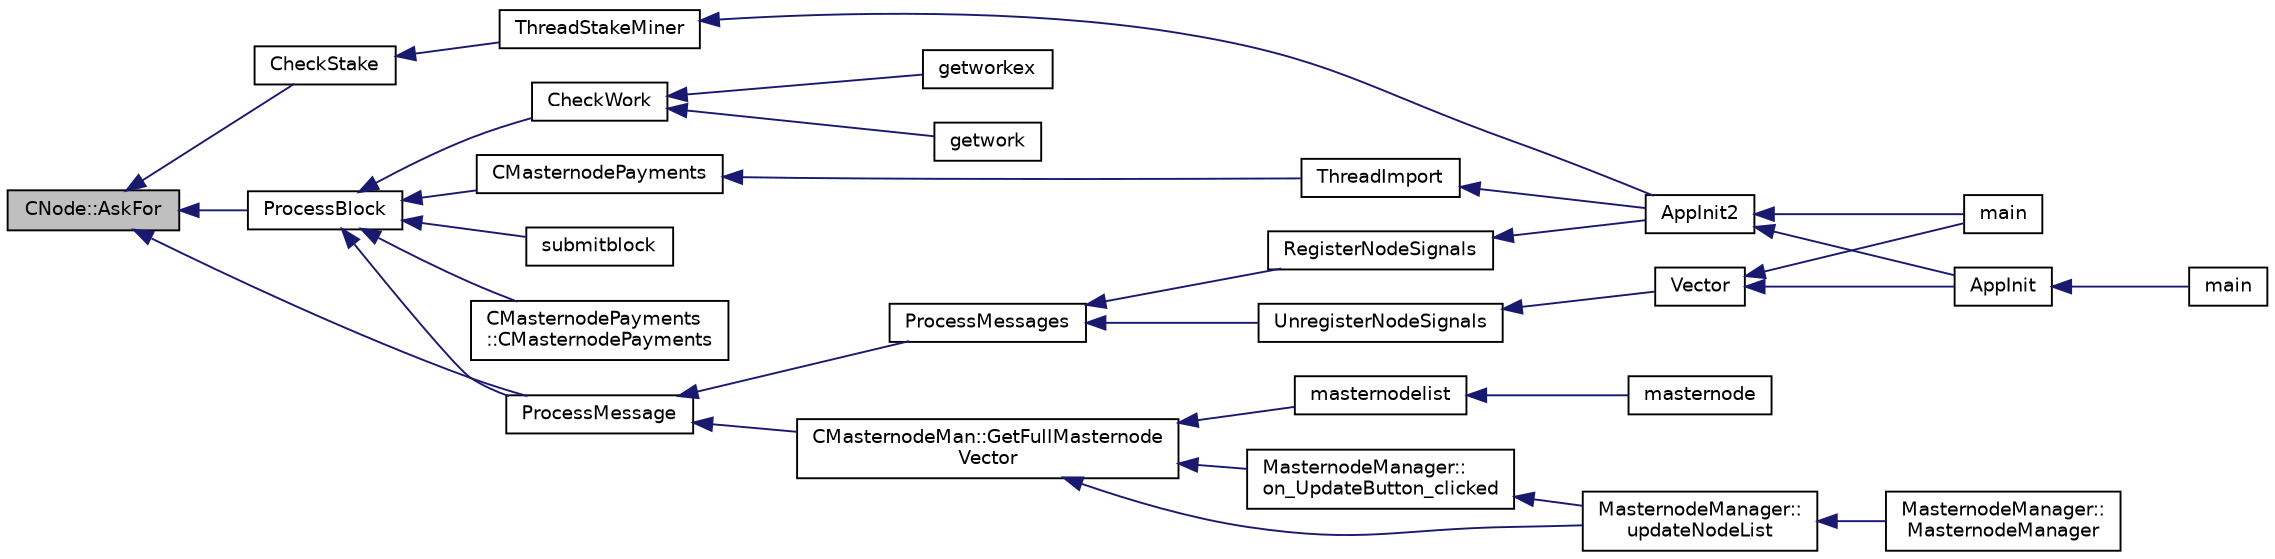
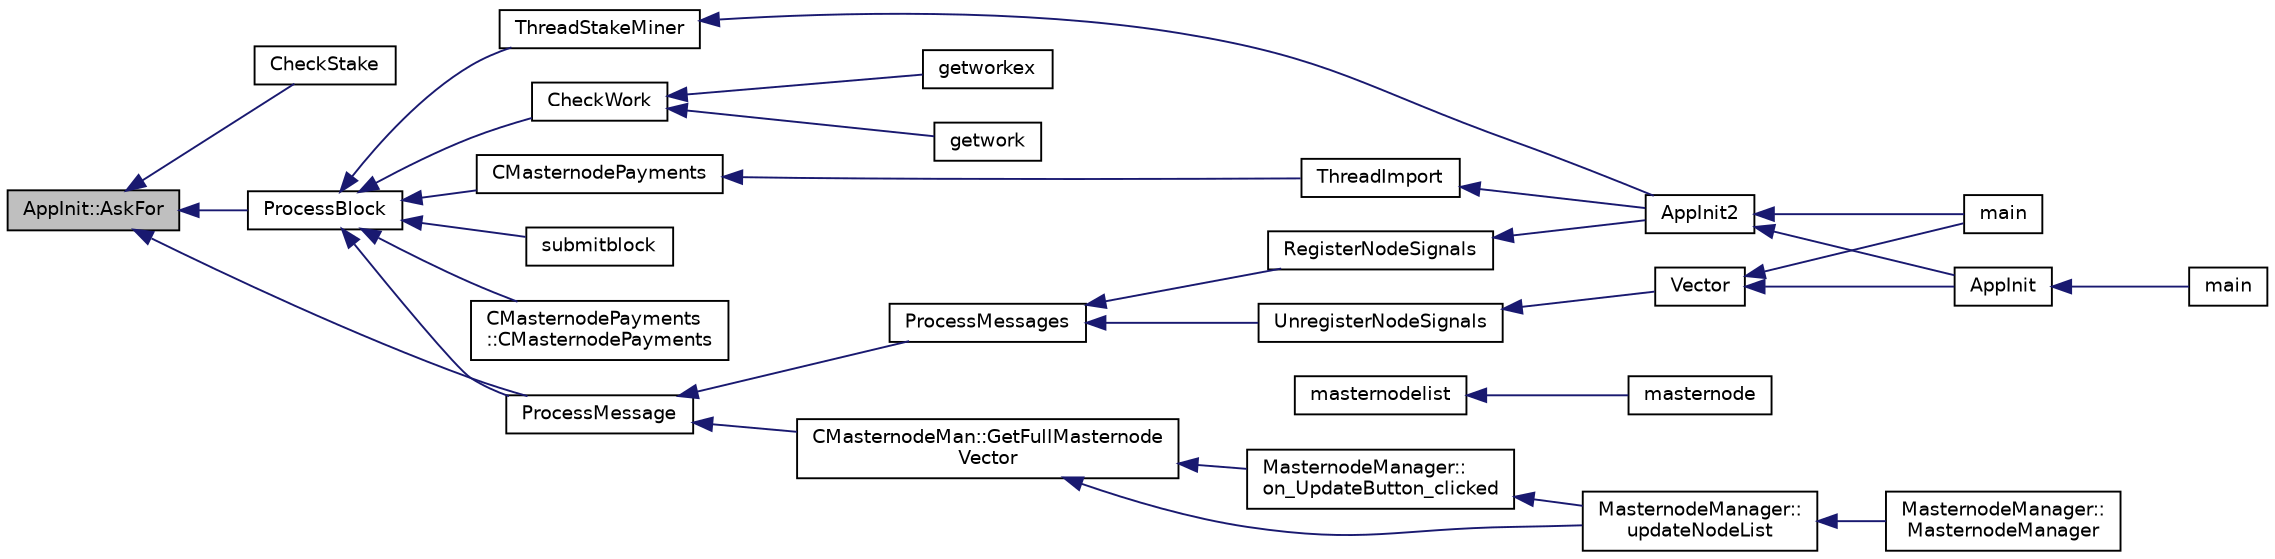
(457, 48) -> (423, 101)
(93, 210) -> (93, 210)
(1246, 414) -> none
